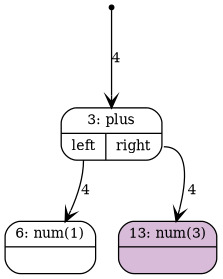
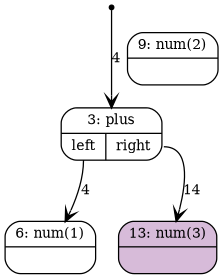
none -> (173, 59)
(192, 191) -> (192, 191)
